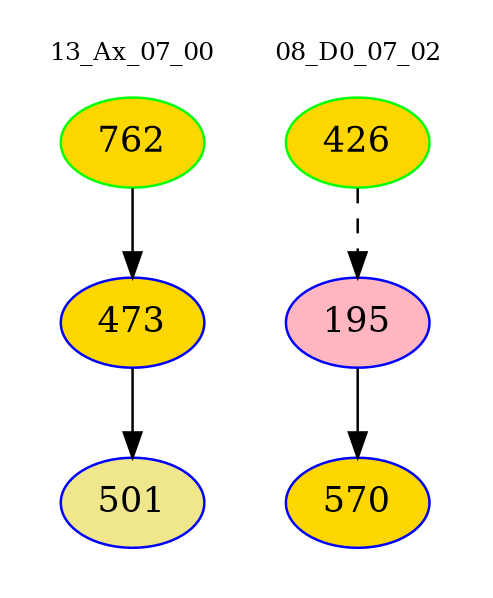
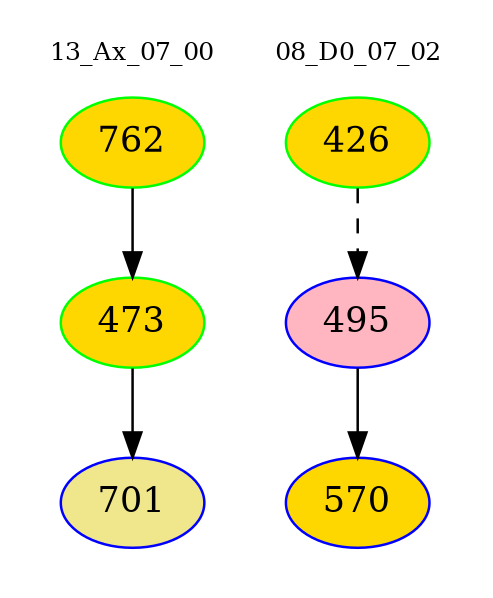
(133, 323) -> (133, 323)
(358, 323) -> (358, 323)
(133, 503) -> (133, 503)
